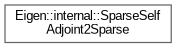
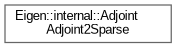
(88, 24) -> (88, 24)
